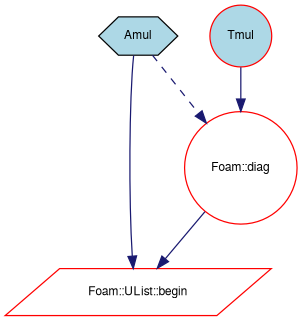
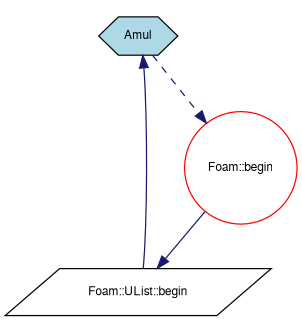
(241, 36) -> none
(130, 156) -> (147, 168)
(241, 168) -> (241, 168)
(138, 292) -> (138, 292)
